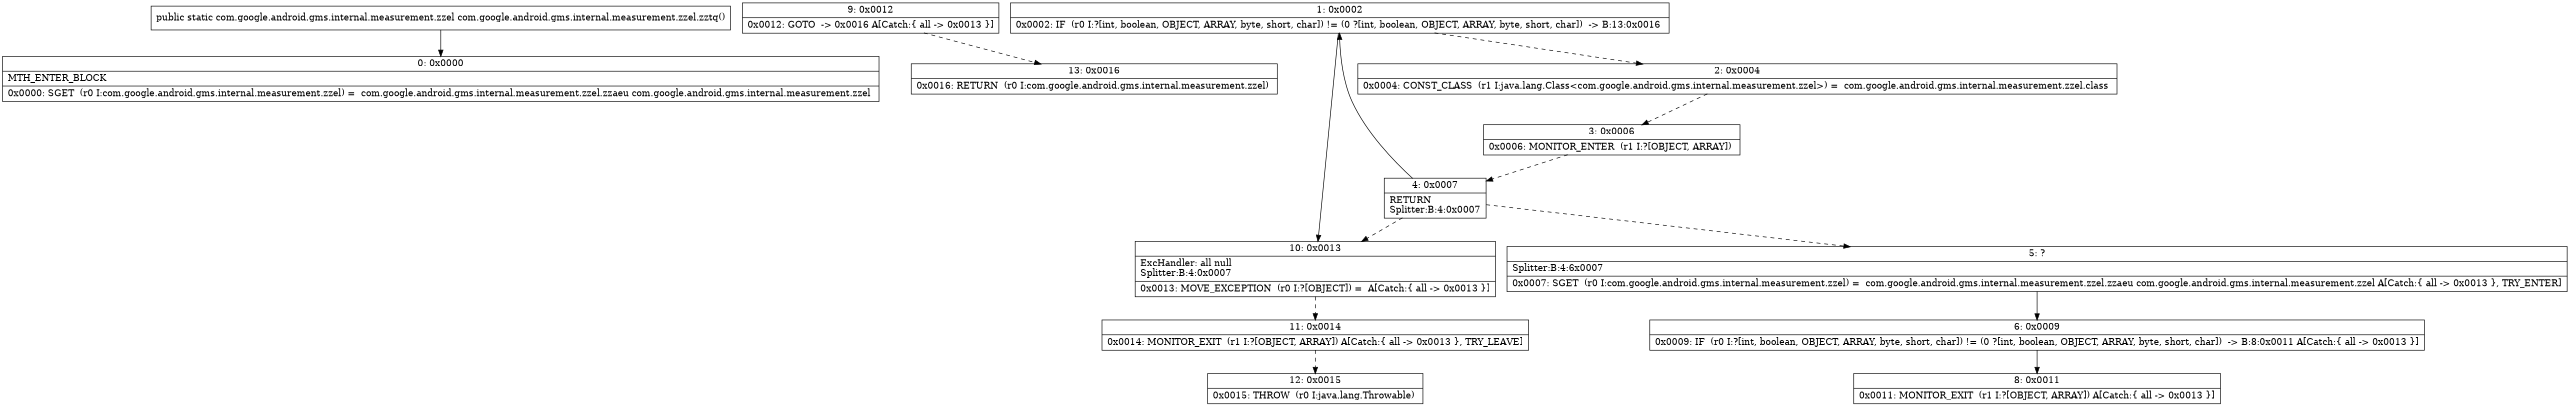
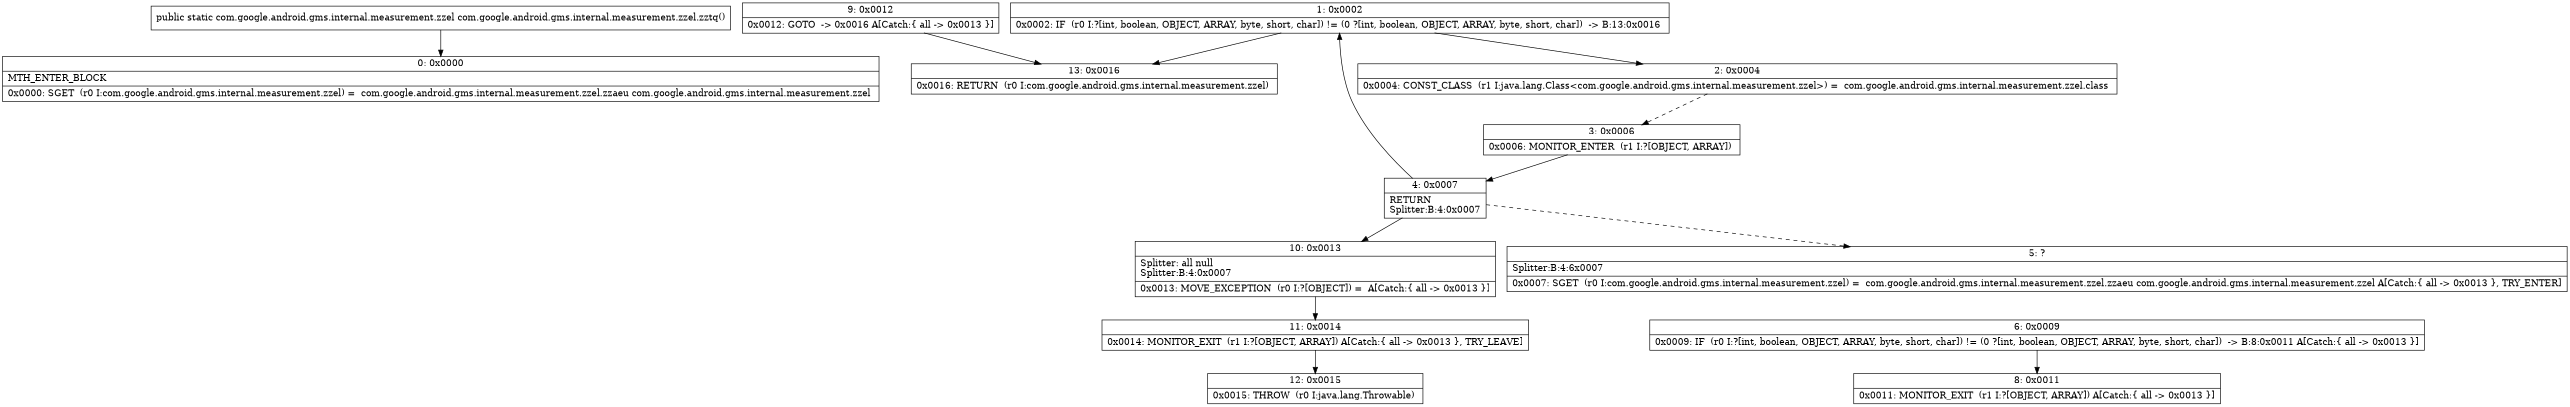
(979, 48) -> (979, 48)
(1535, 48) -> (1535, 48)
(1328, 134) -> (1220, 48)
(1530, 167) -> (1530, 167)
(1385, 228) -> (1385, 228)
(1186, 264) -> (1177, 264)
(2037, 303) -> none
(1315, 305) -> (1315, 305)
(1315, 359) -> (1315, 359)
